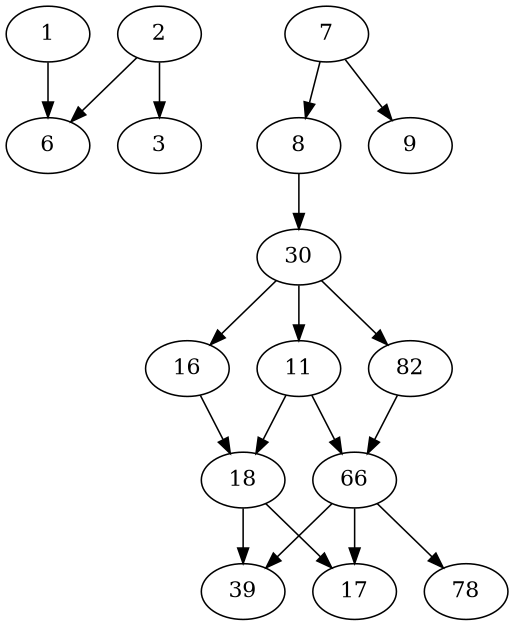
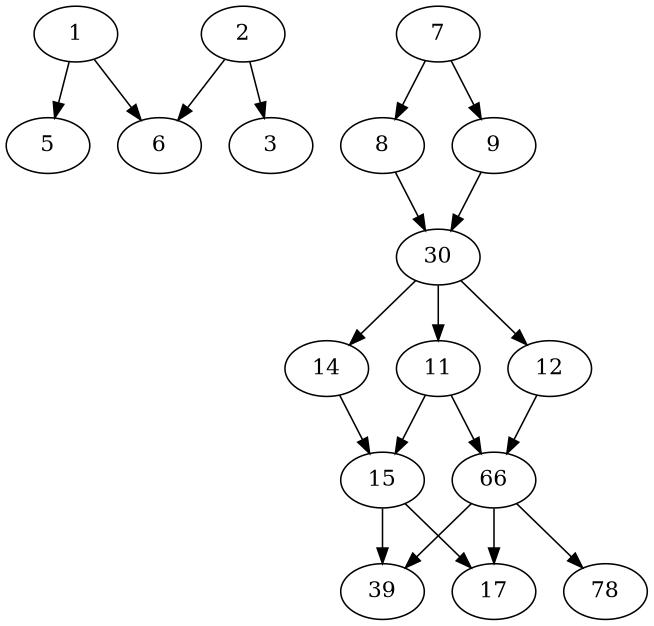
none -> (48, 146)
none -> (470, 194)
(187, 369) -> (327, 369)
(410, 369) -> (550, 369)
(243, 480) -> (383, 480)
